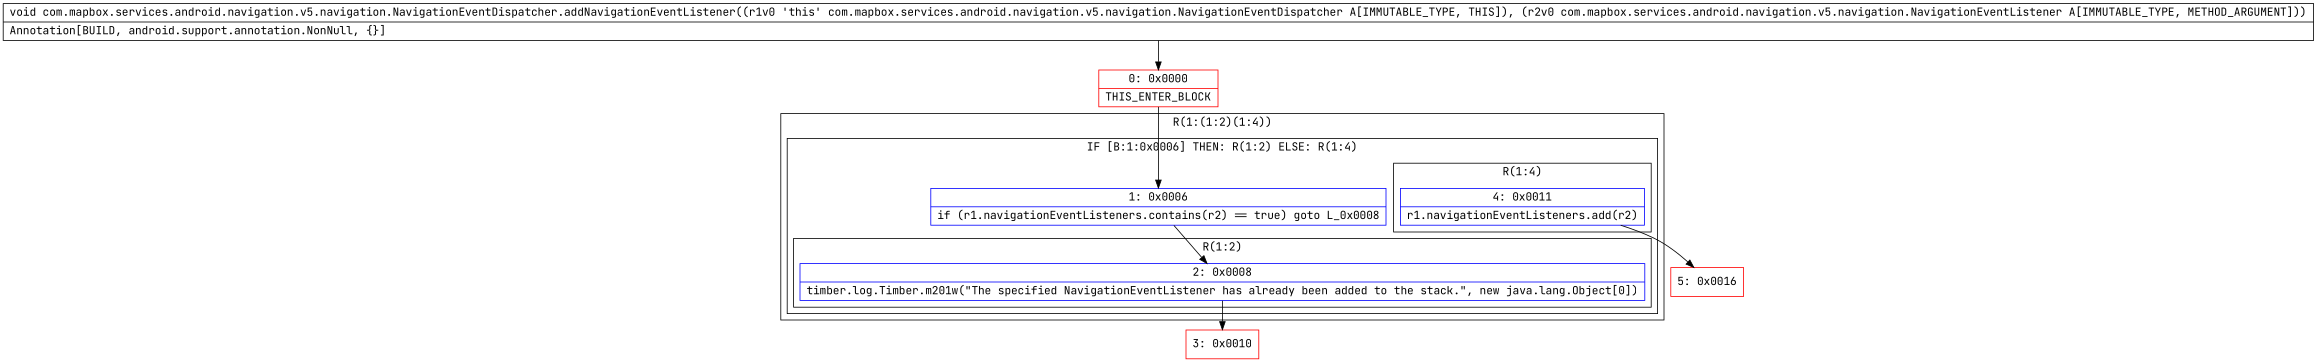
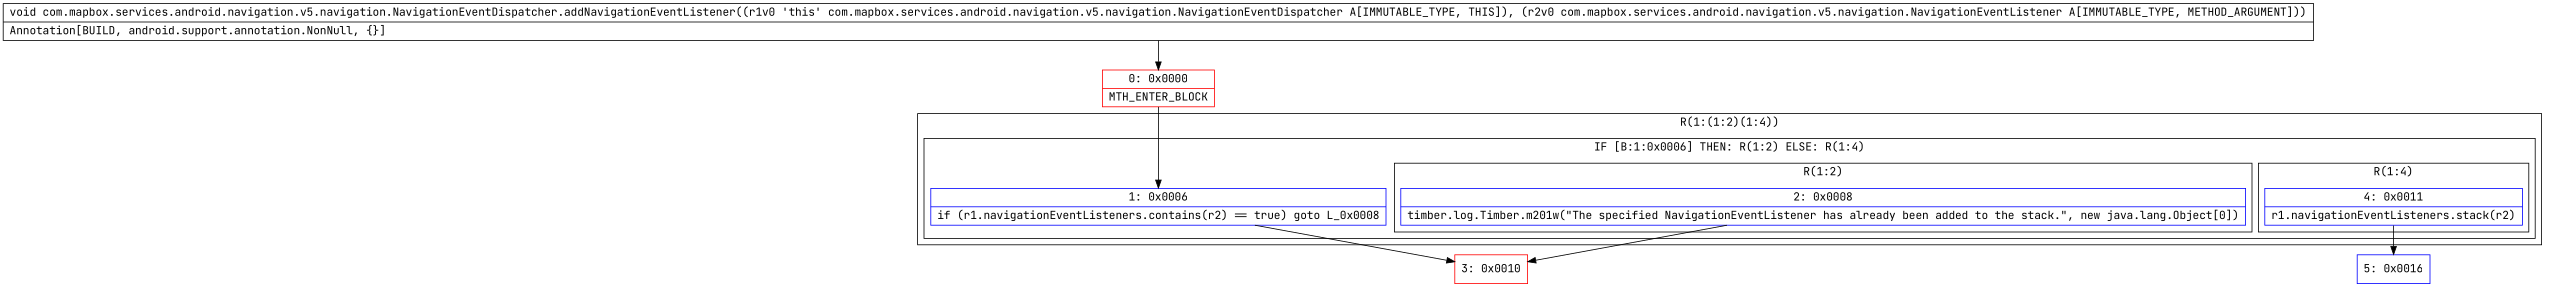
(1158, 97) -> (1158, 97)
(1522, 216) -> (2394, 216)
(1190, 244) -> (1389, 250)
(1707, 282) -> (2394, 269)
